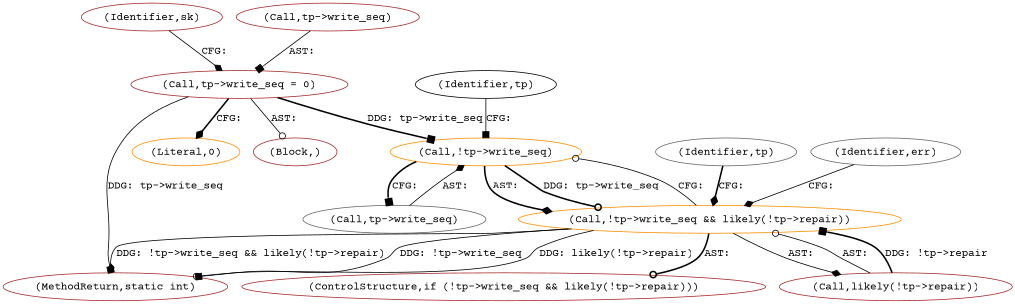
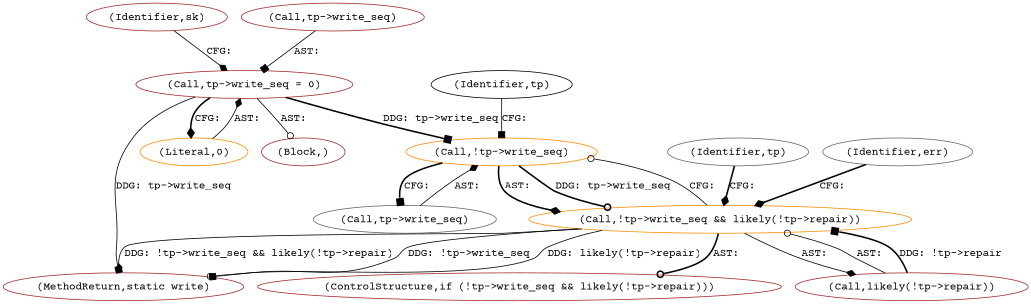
none -> (227, 125)
(804, 183) -> (815, 183)
(115, 287) -> (123, 287)
